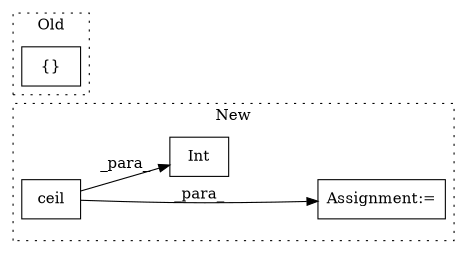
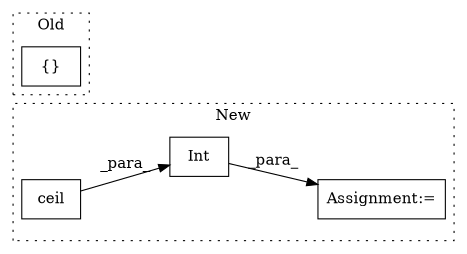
(194, 203) -> (268, 173)
